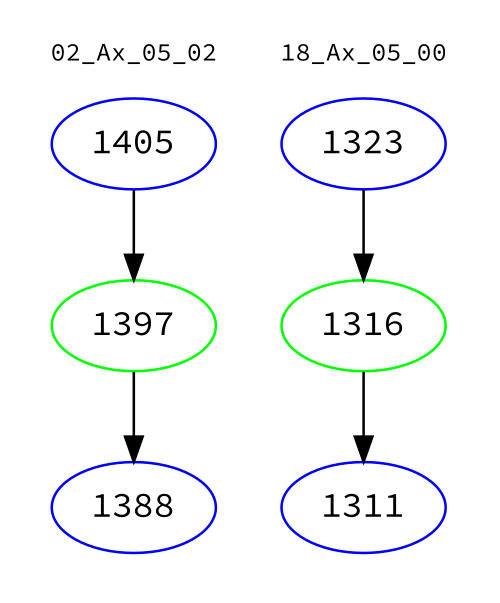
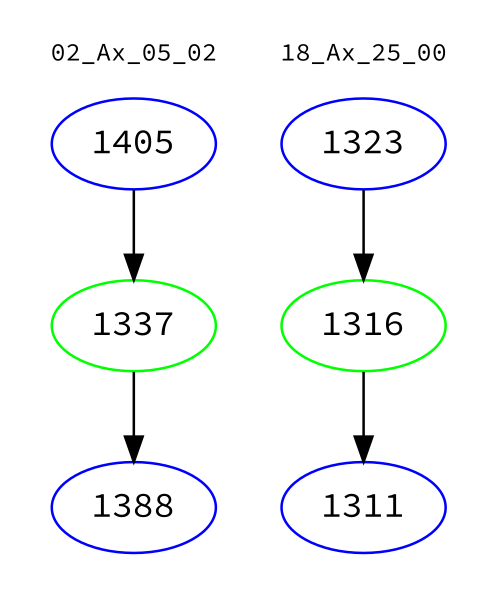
(365, 54) -> (365, 54)
(134, 326) -> (134, 326)
